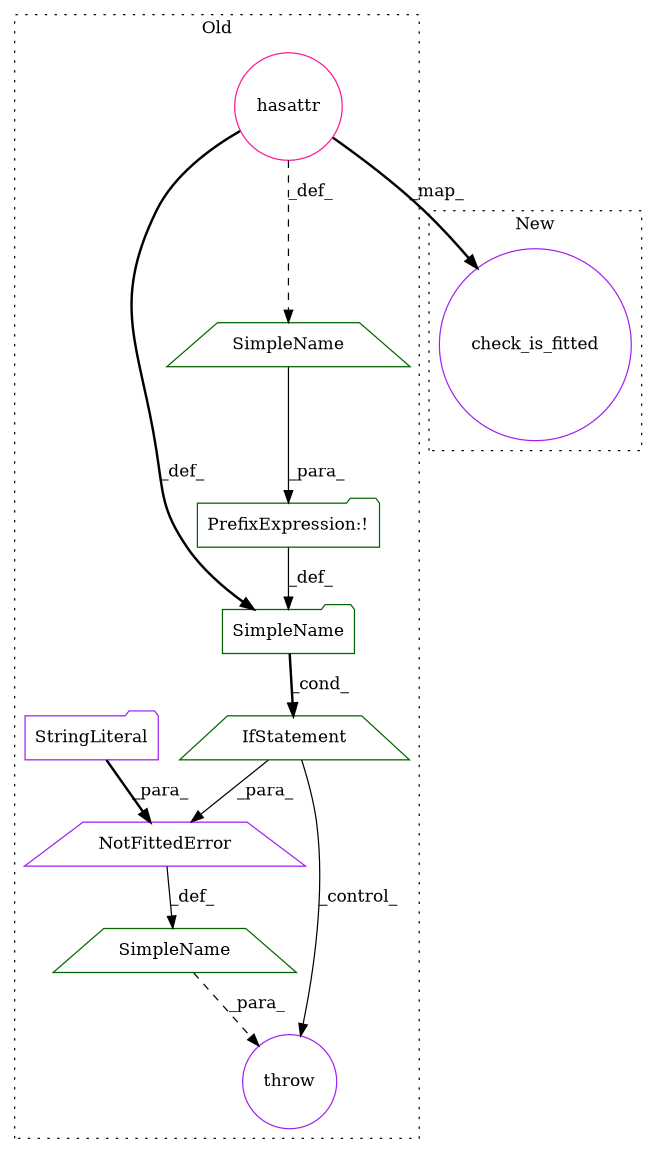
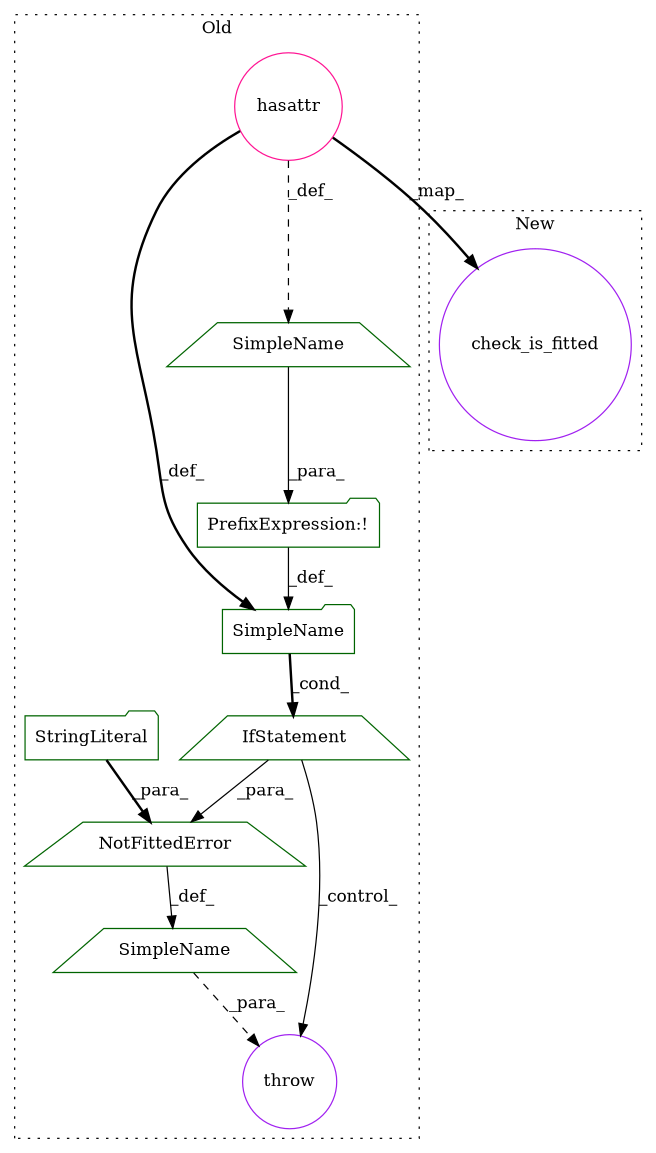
(92, 738) -> (92, 738)
(165, 844) -> (165, 844)
